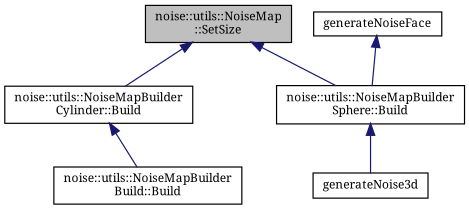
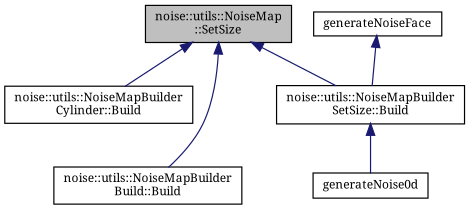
(371, 105) -> (371, 105)
(127, 150) -> (206, 117)
(371, 186) -> (371, 186)
